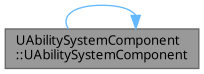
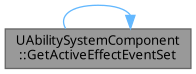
(102, 49) -> (98, 49)
